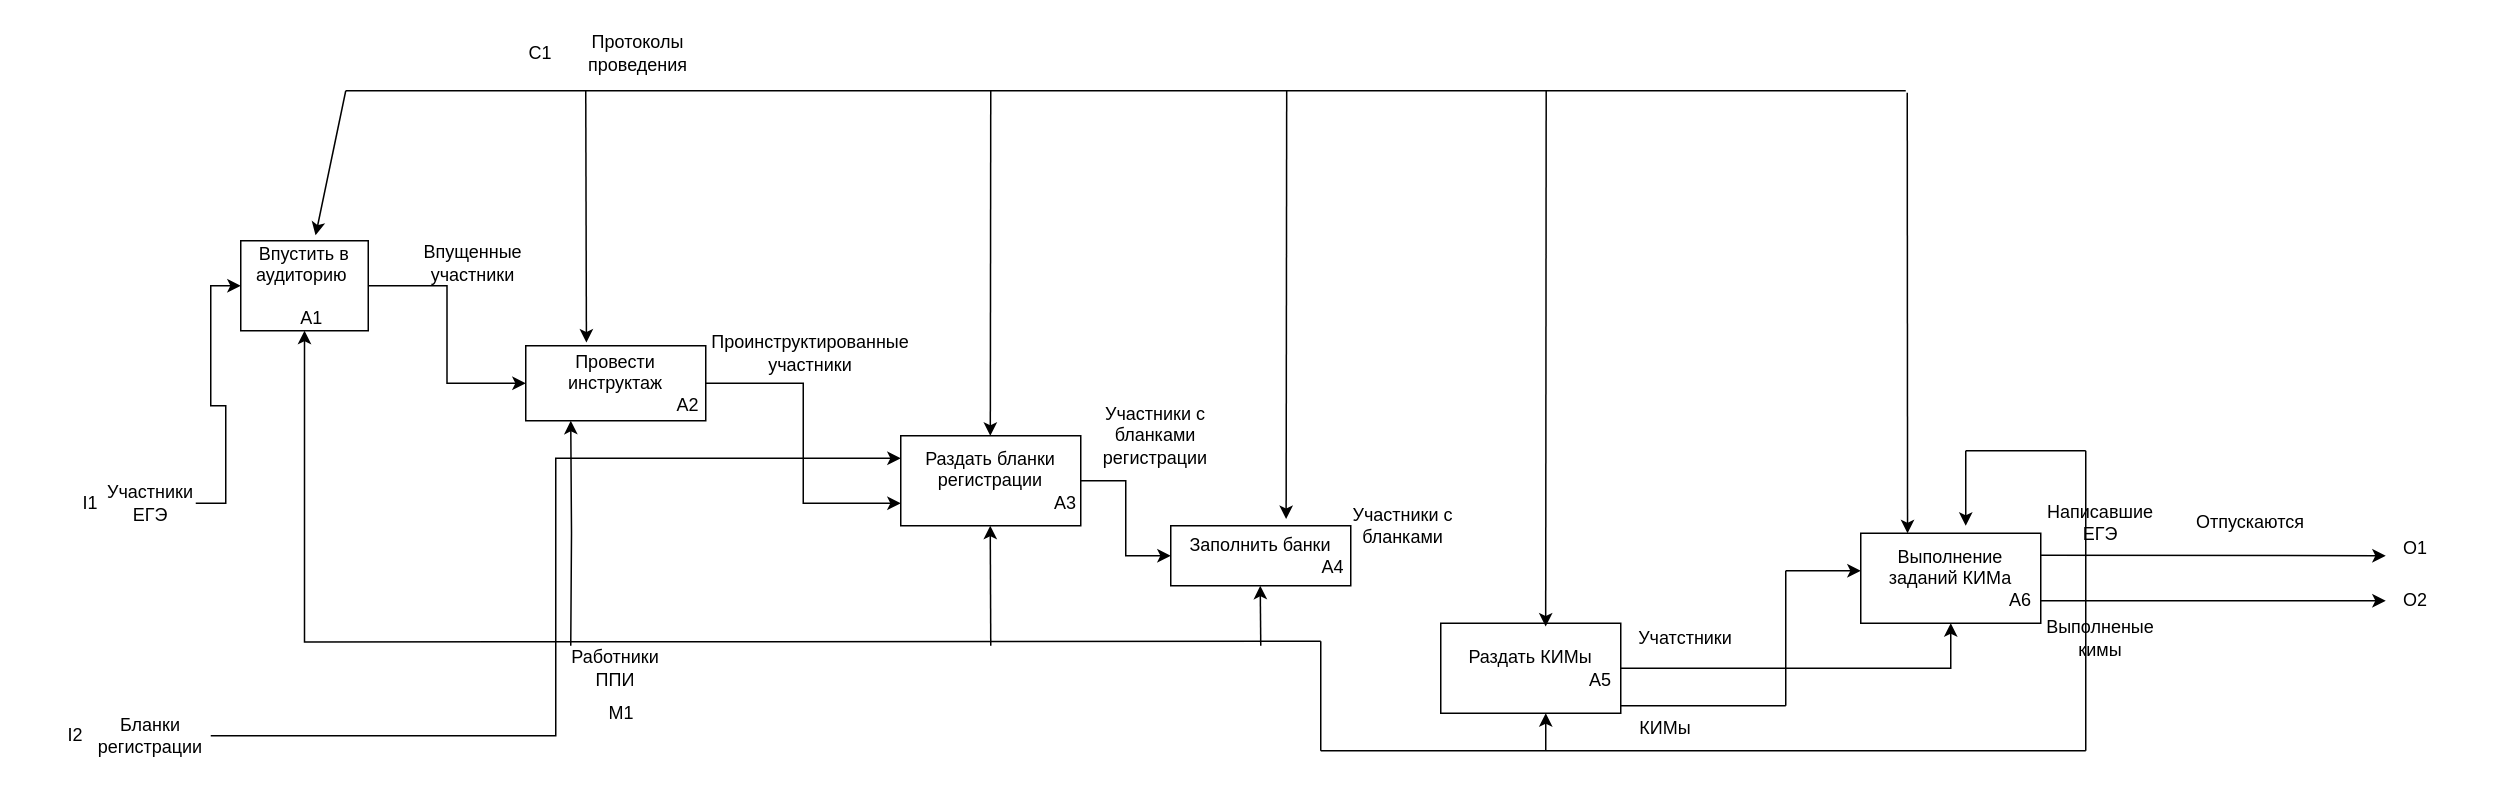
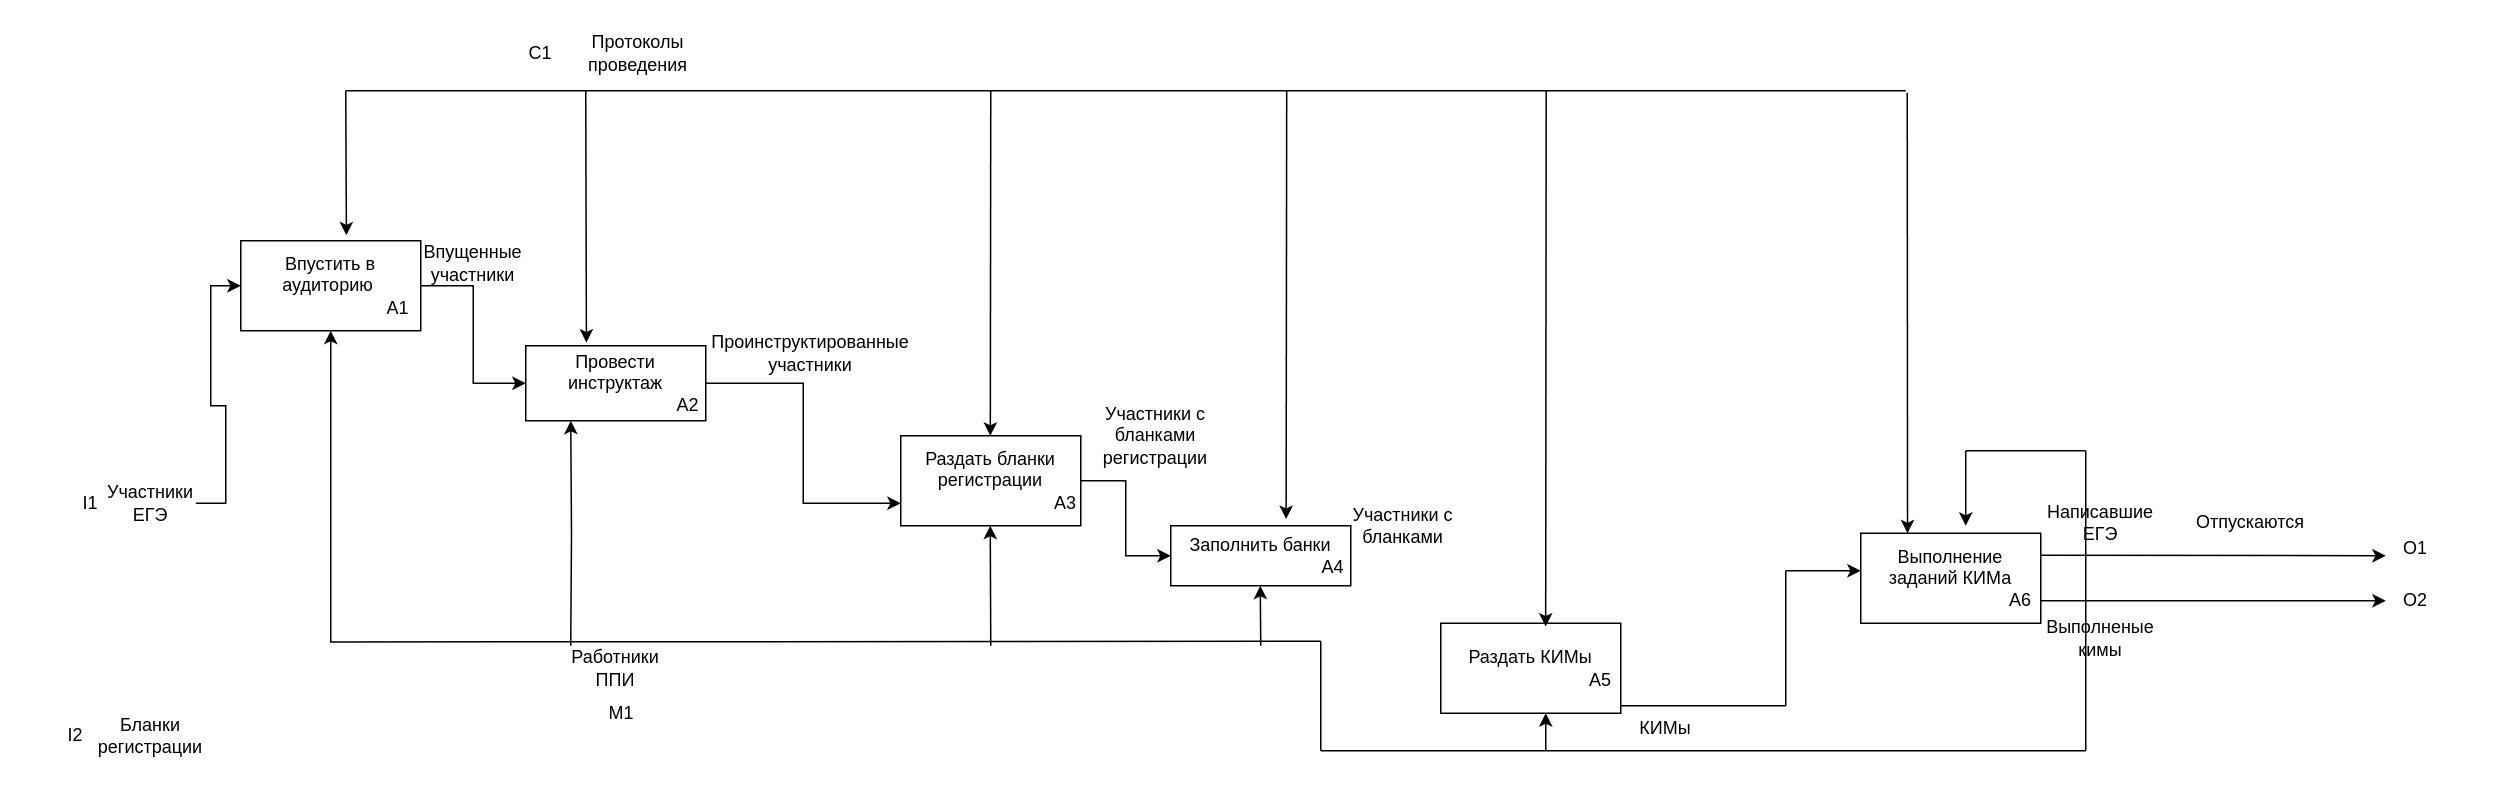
(305, 286) -> (331, 286)
(556, 603) -> none
(1688, 638) -> none
(1803, 668) -> none
